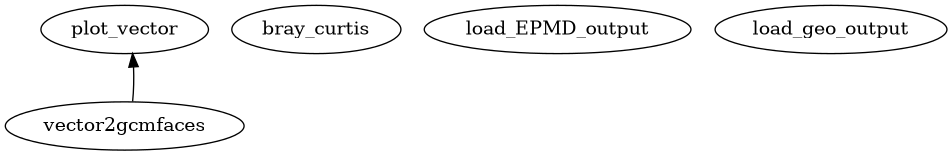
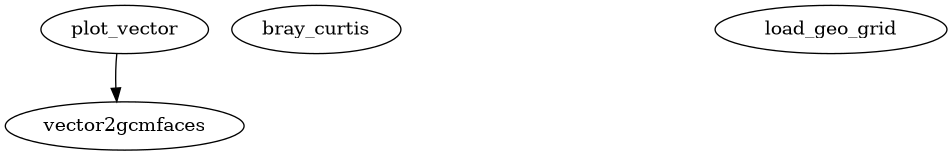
(558, 29) -> none
(831, 29) -> (831, 29)
(134, 84) -> (116, 71)
